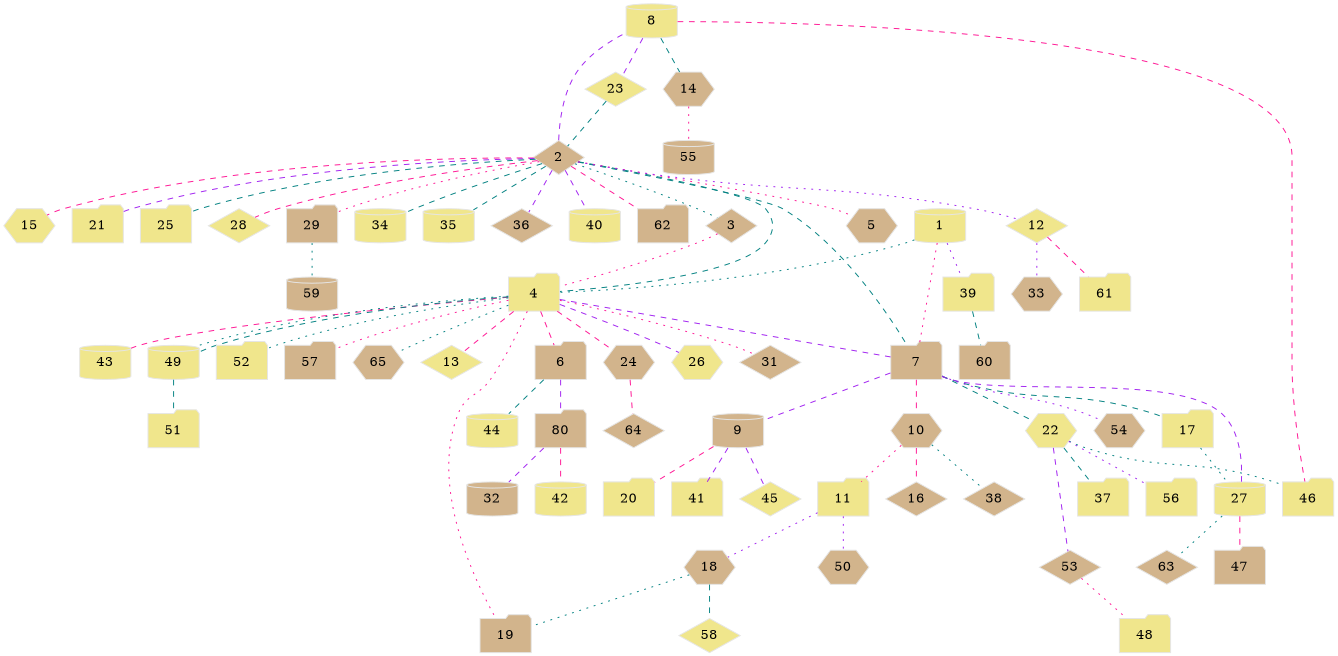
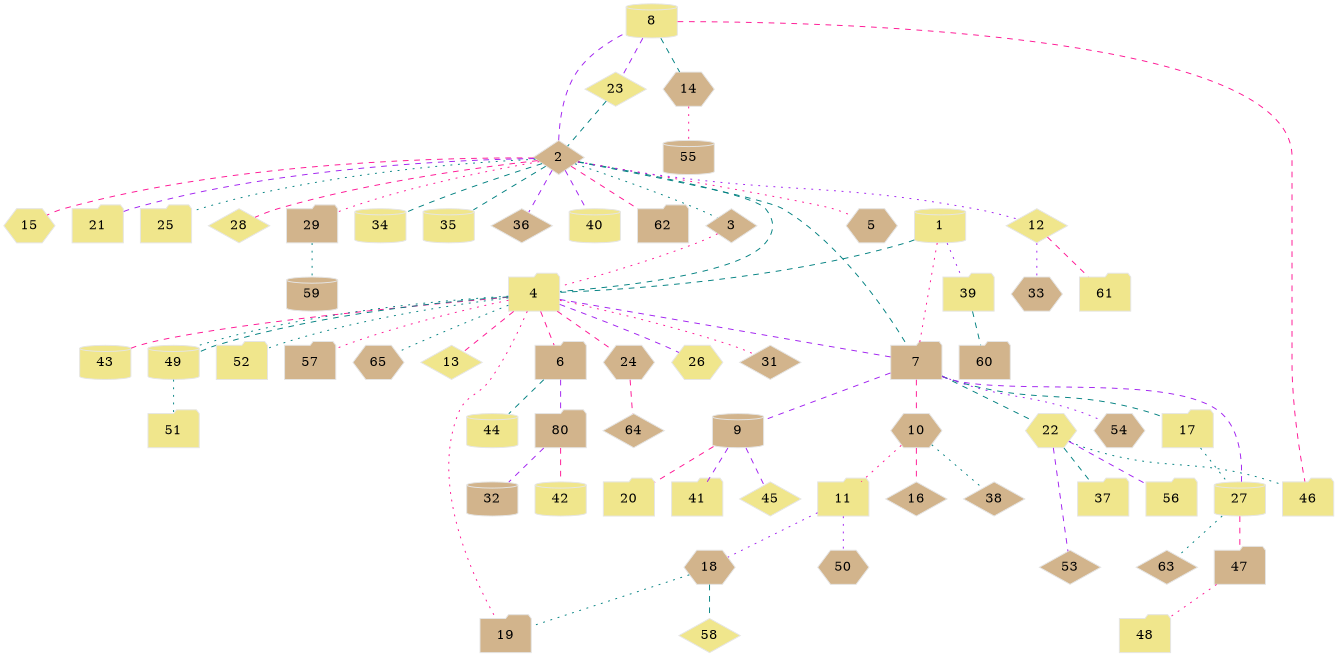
(362, 175) -> (362, 175)
(739, 277) -> (739, 277)
(174, 397) -> (174, 397)
(1107, 463) -> (1107, 463)
(1104, 598) -> (1192, 601)
